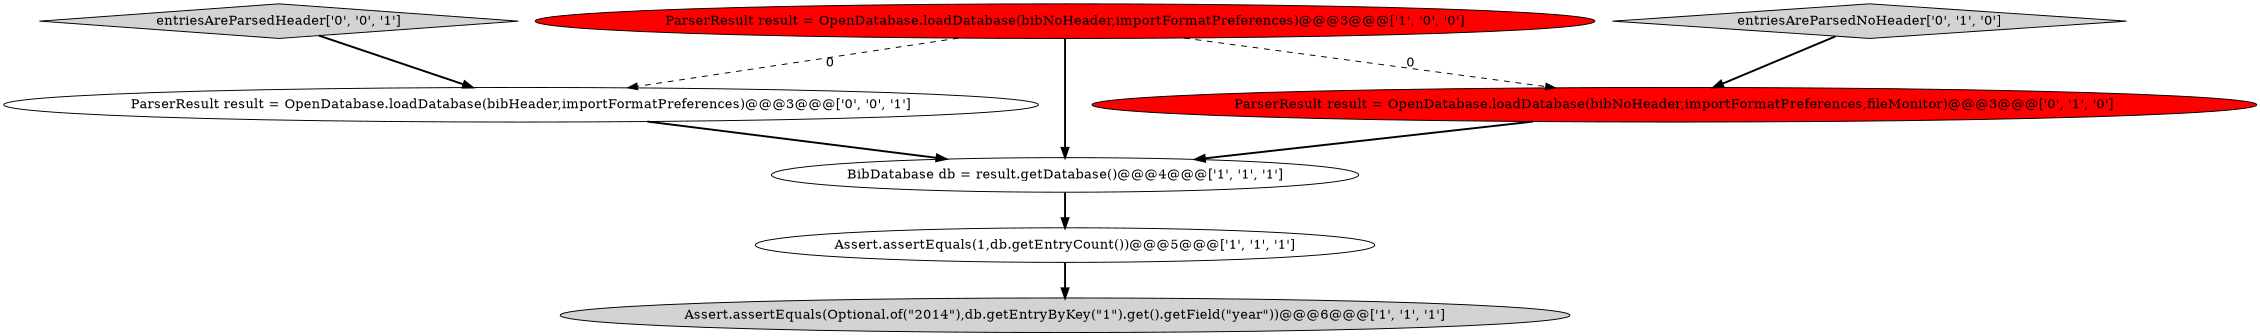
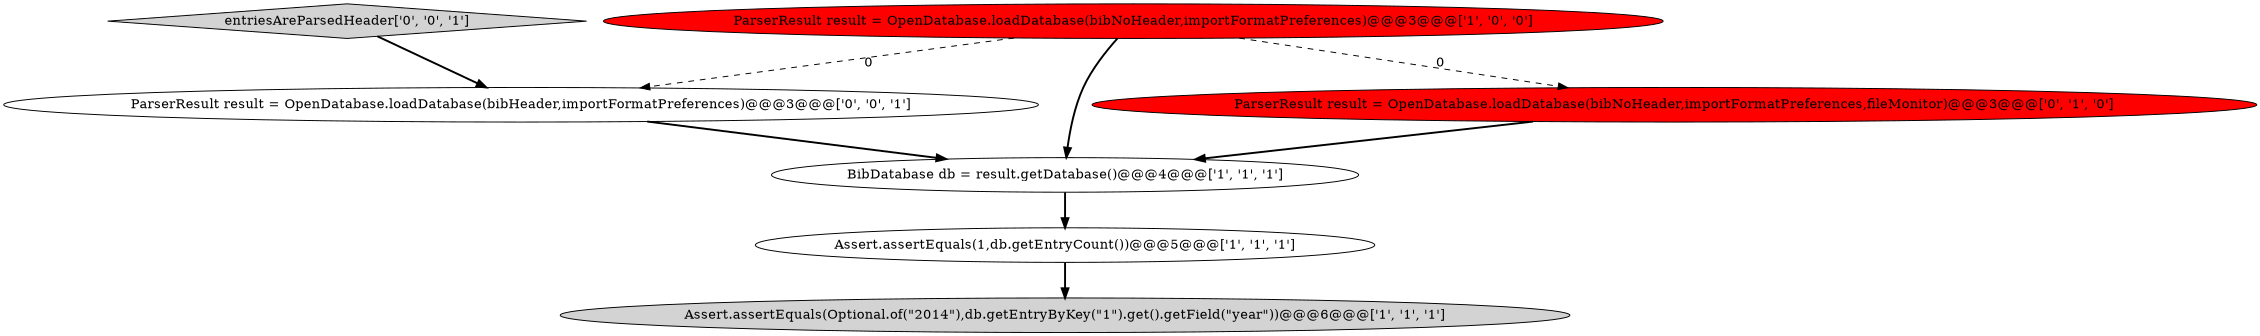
(1870, 21) -> none
